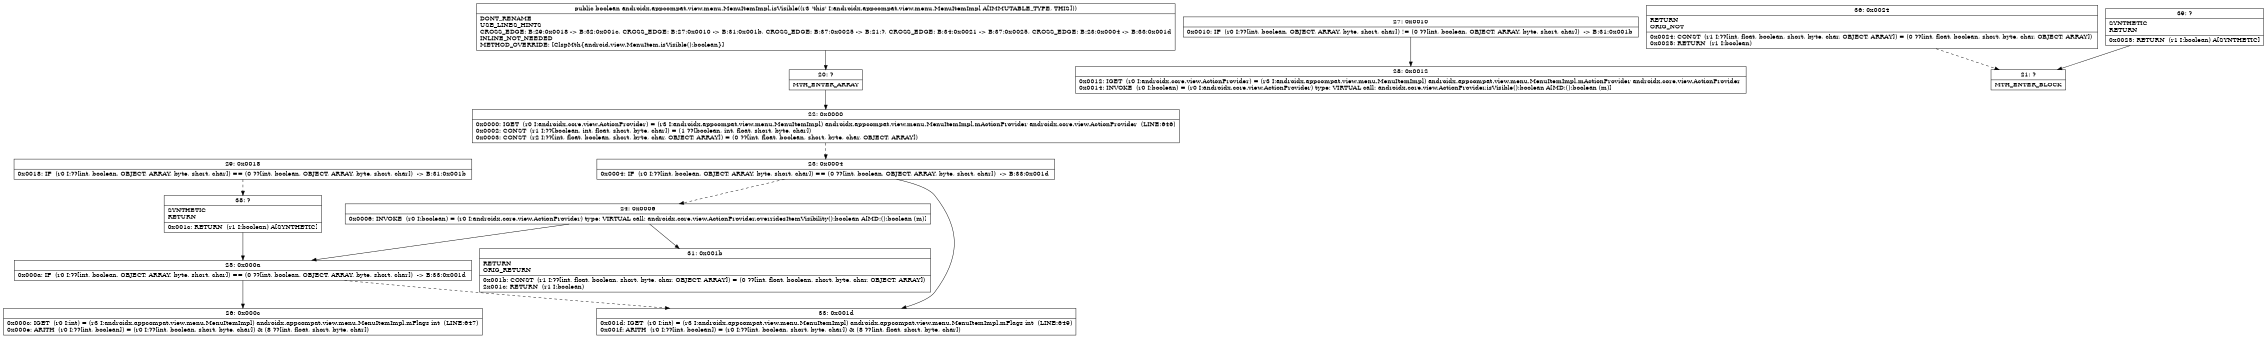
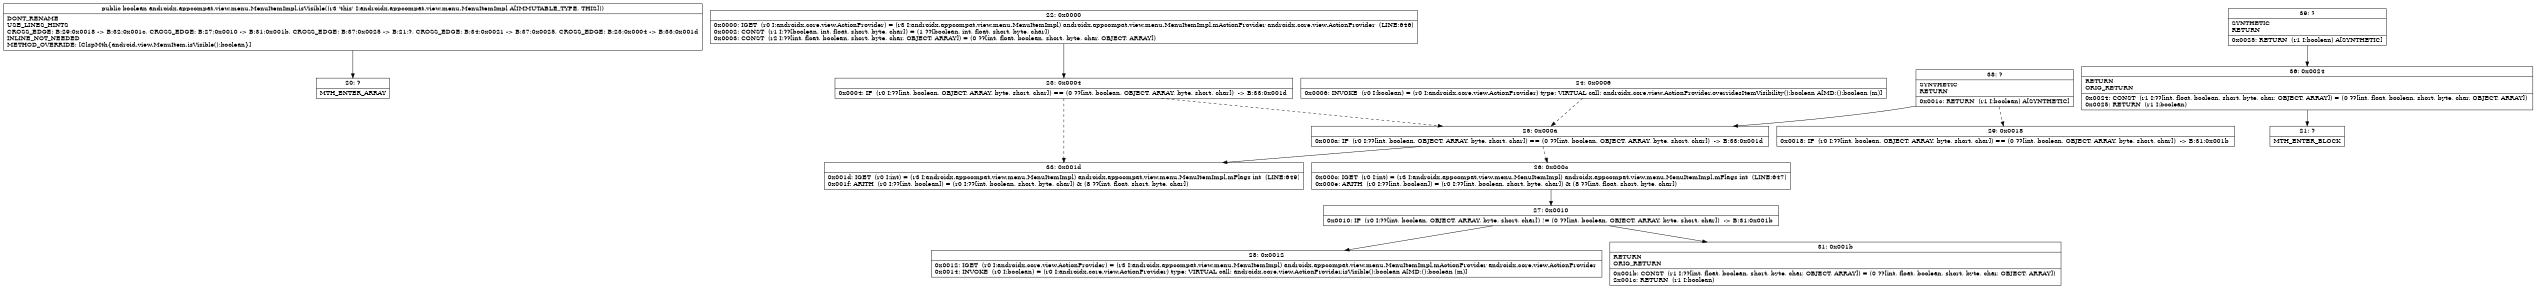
(1667, 27) -> (2109, 88)
(2096, 57) -> (2307, 54)
(1965, 59) -> (2307, 116)
(826, 97) -> none
(826, 149) -> (1064, 59)
(243, 185) -> (2001, 114)
(734, 191) -> (1300, 112)
none -> (1551, 195)
(663, 235) -> (1656, 234)
(954, 239) -> (1064, 128)
(443, 242) -> (1569, 111)
(243, 292) -> (1544, 152)
(505, 295) -> (1324, 154)
